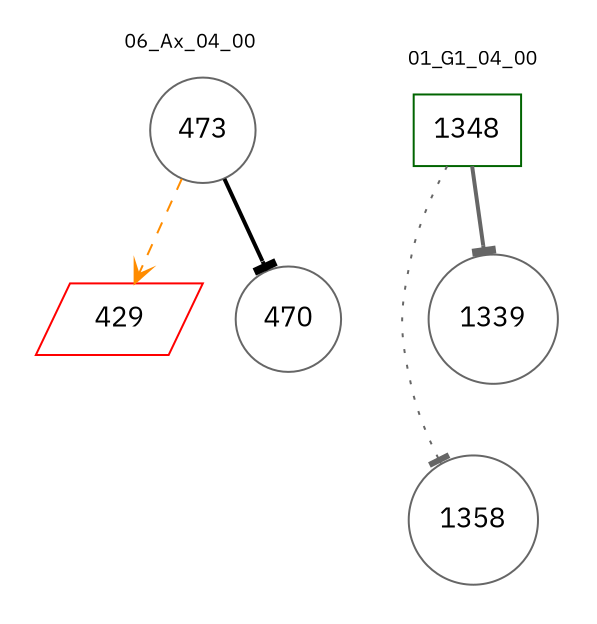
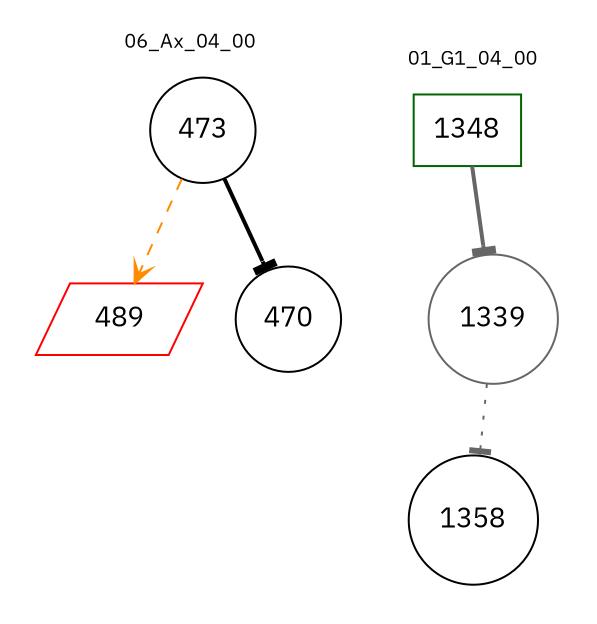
(203, 130) -> (203, 130)
(403, 309) -> (484, 414)
(119, 319) -> (119, 319)
(288, 319) -> (288, 319)
(473, 520) -> (473, 520)
